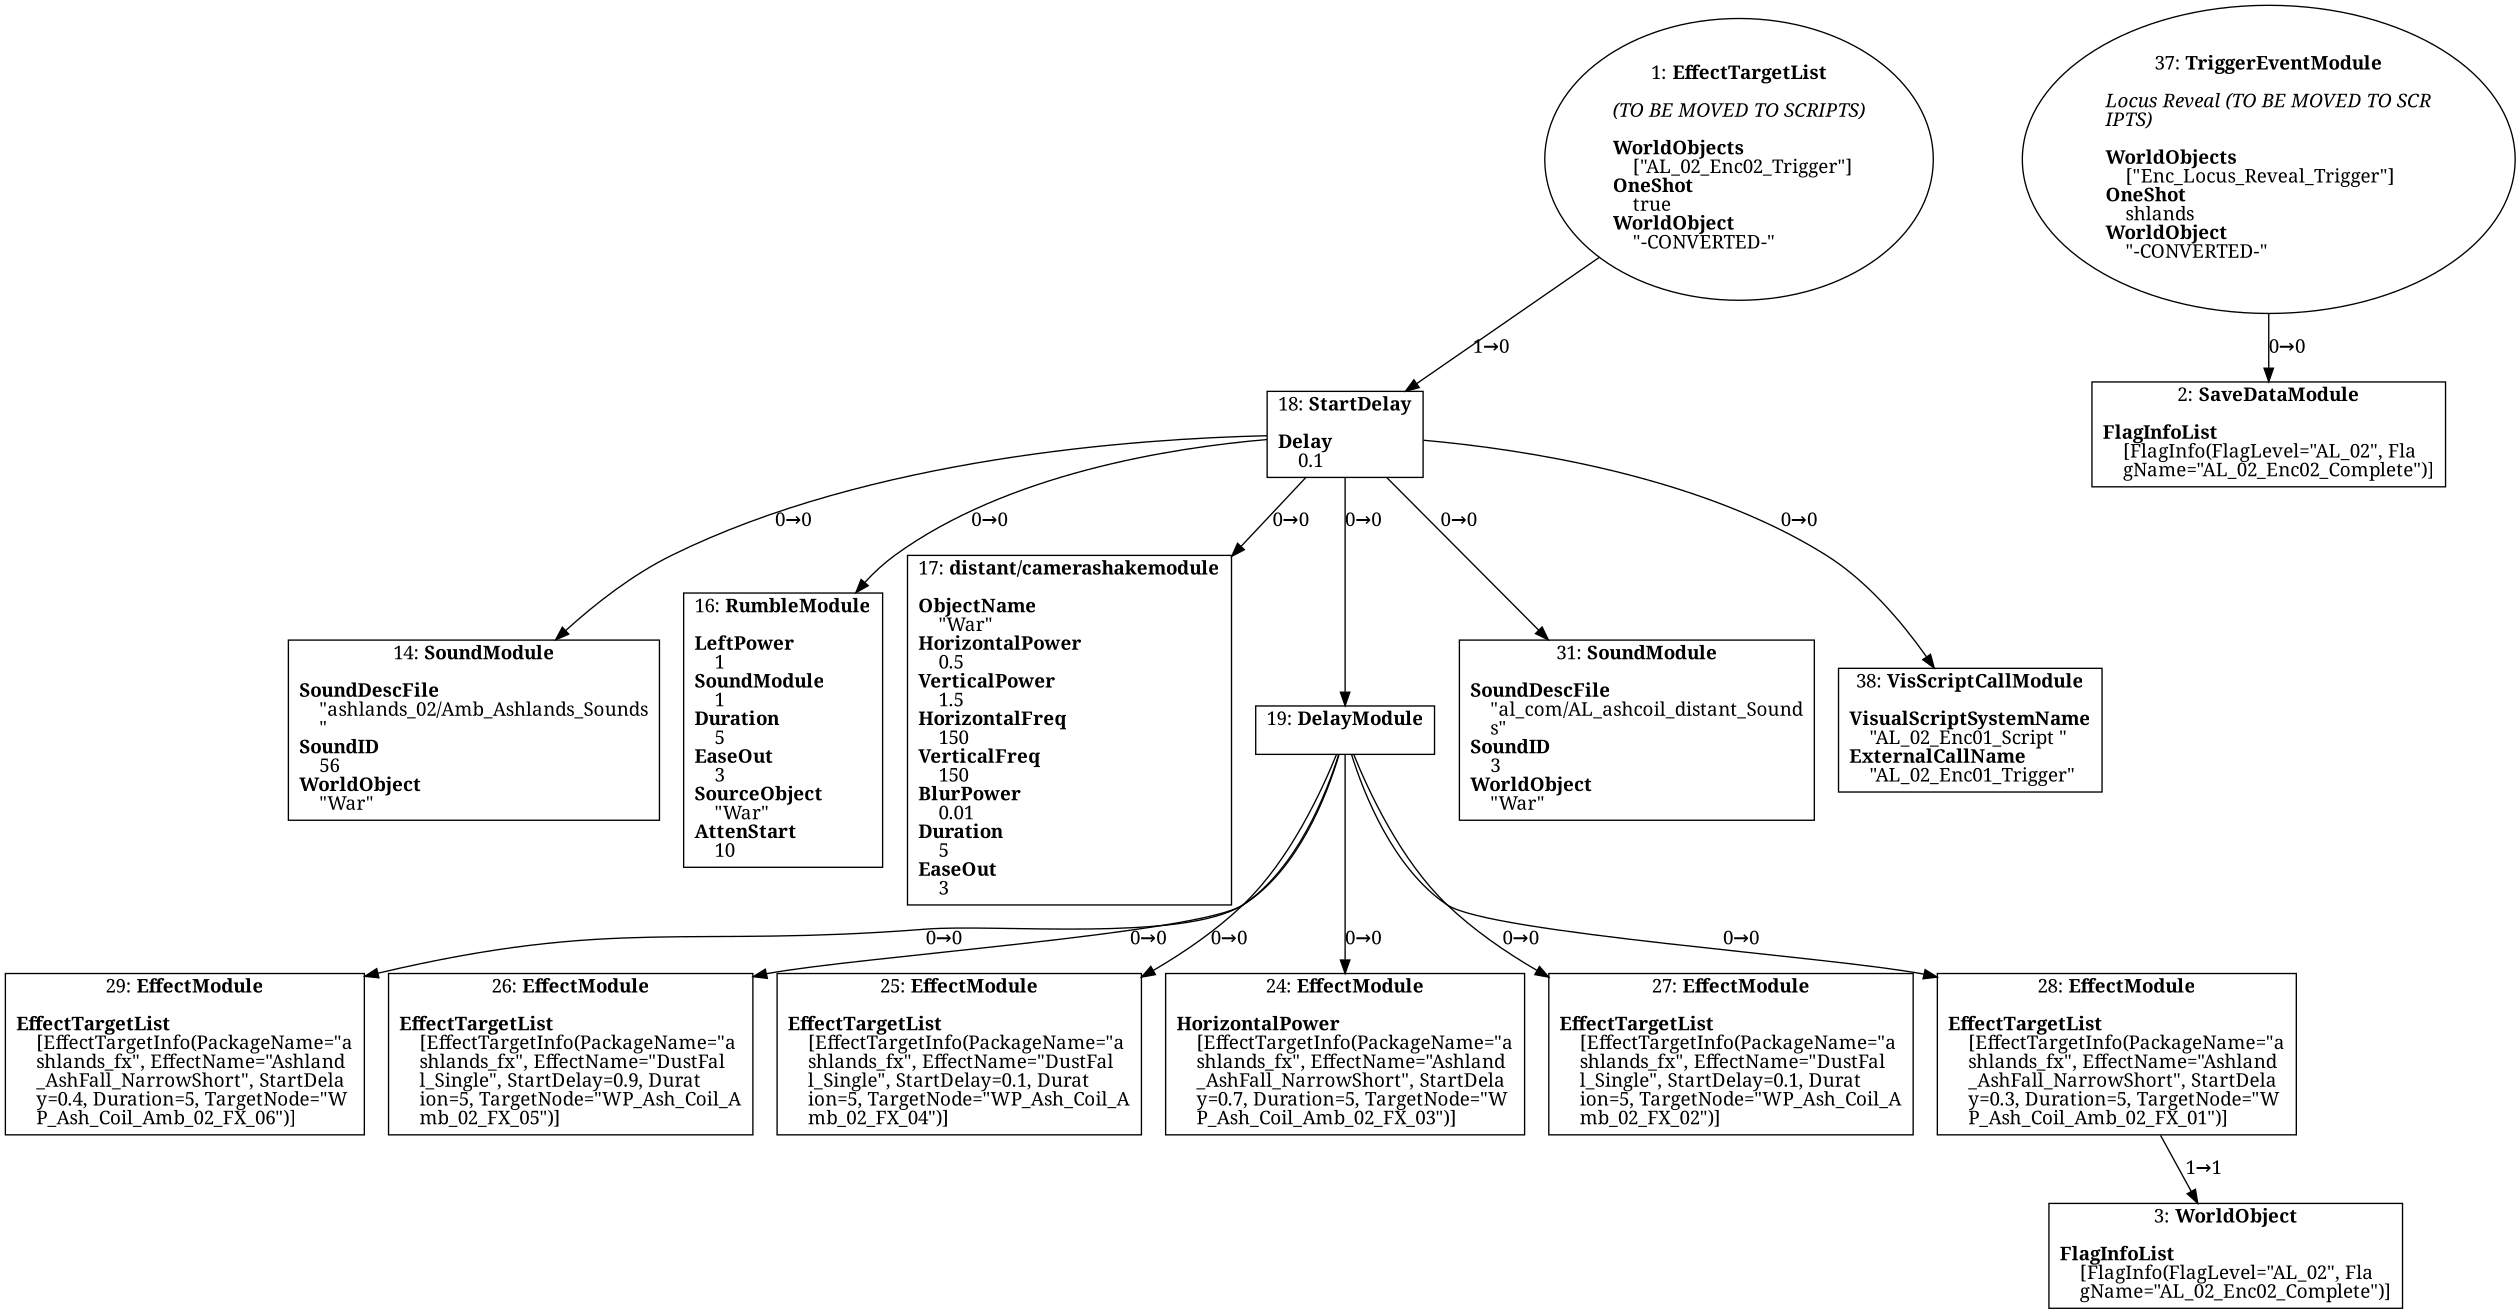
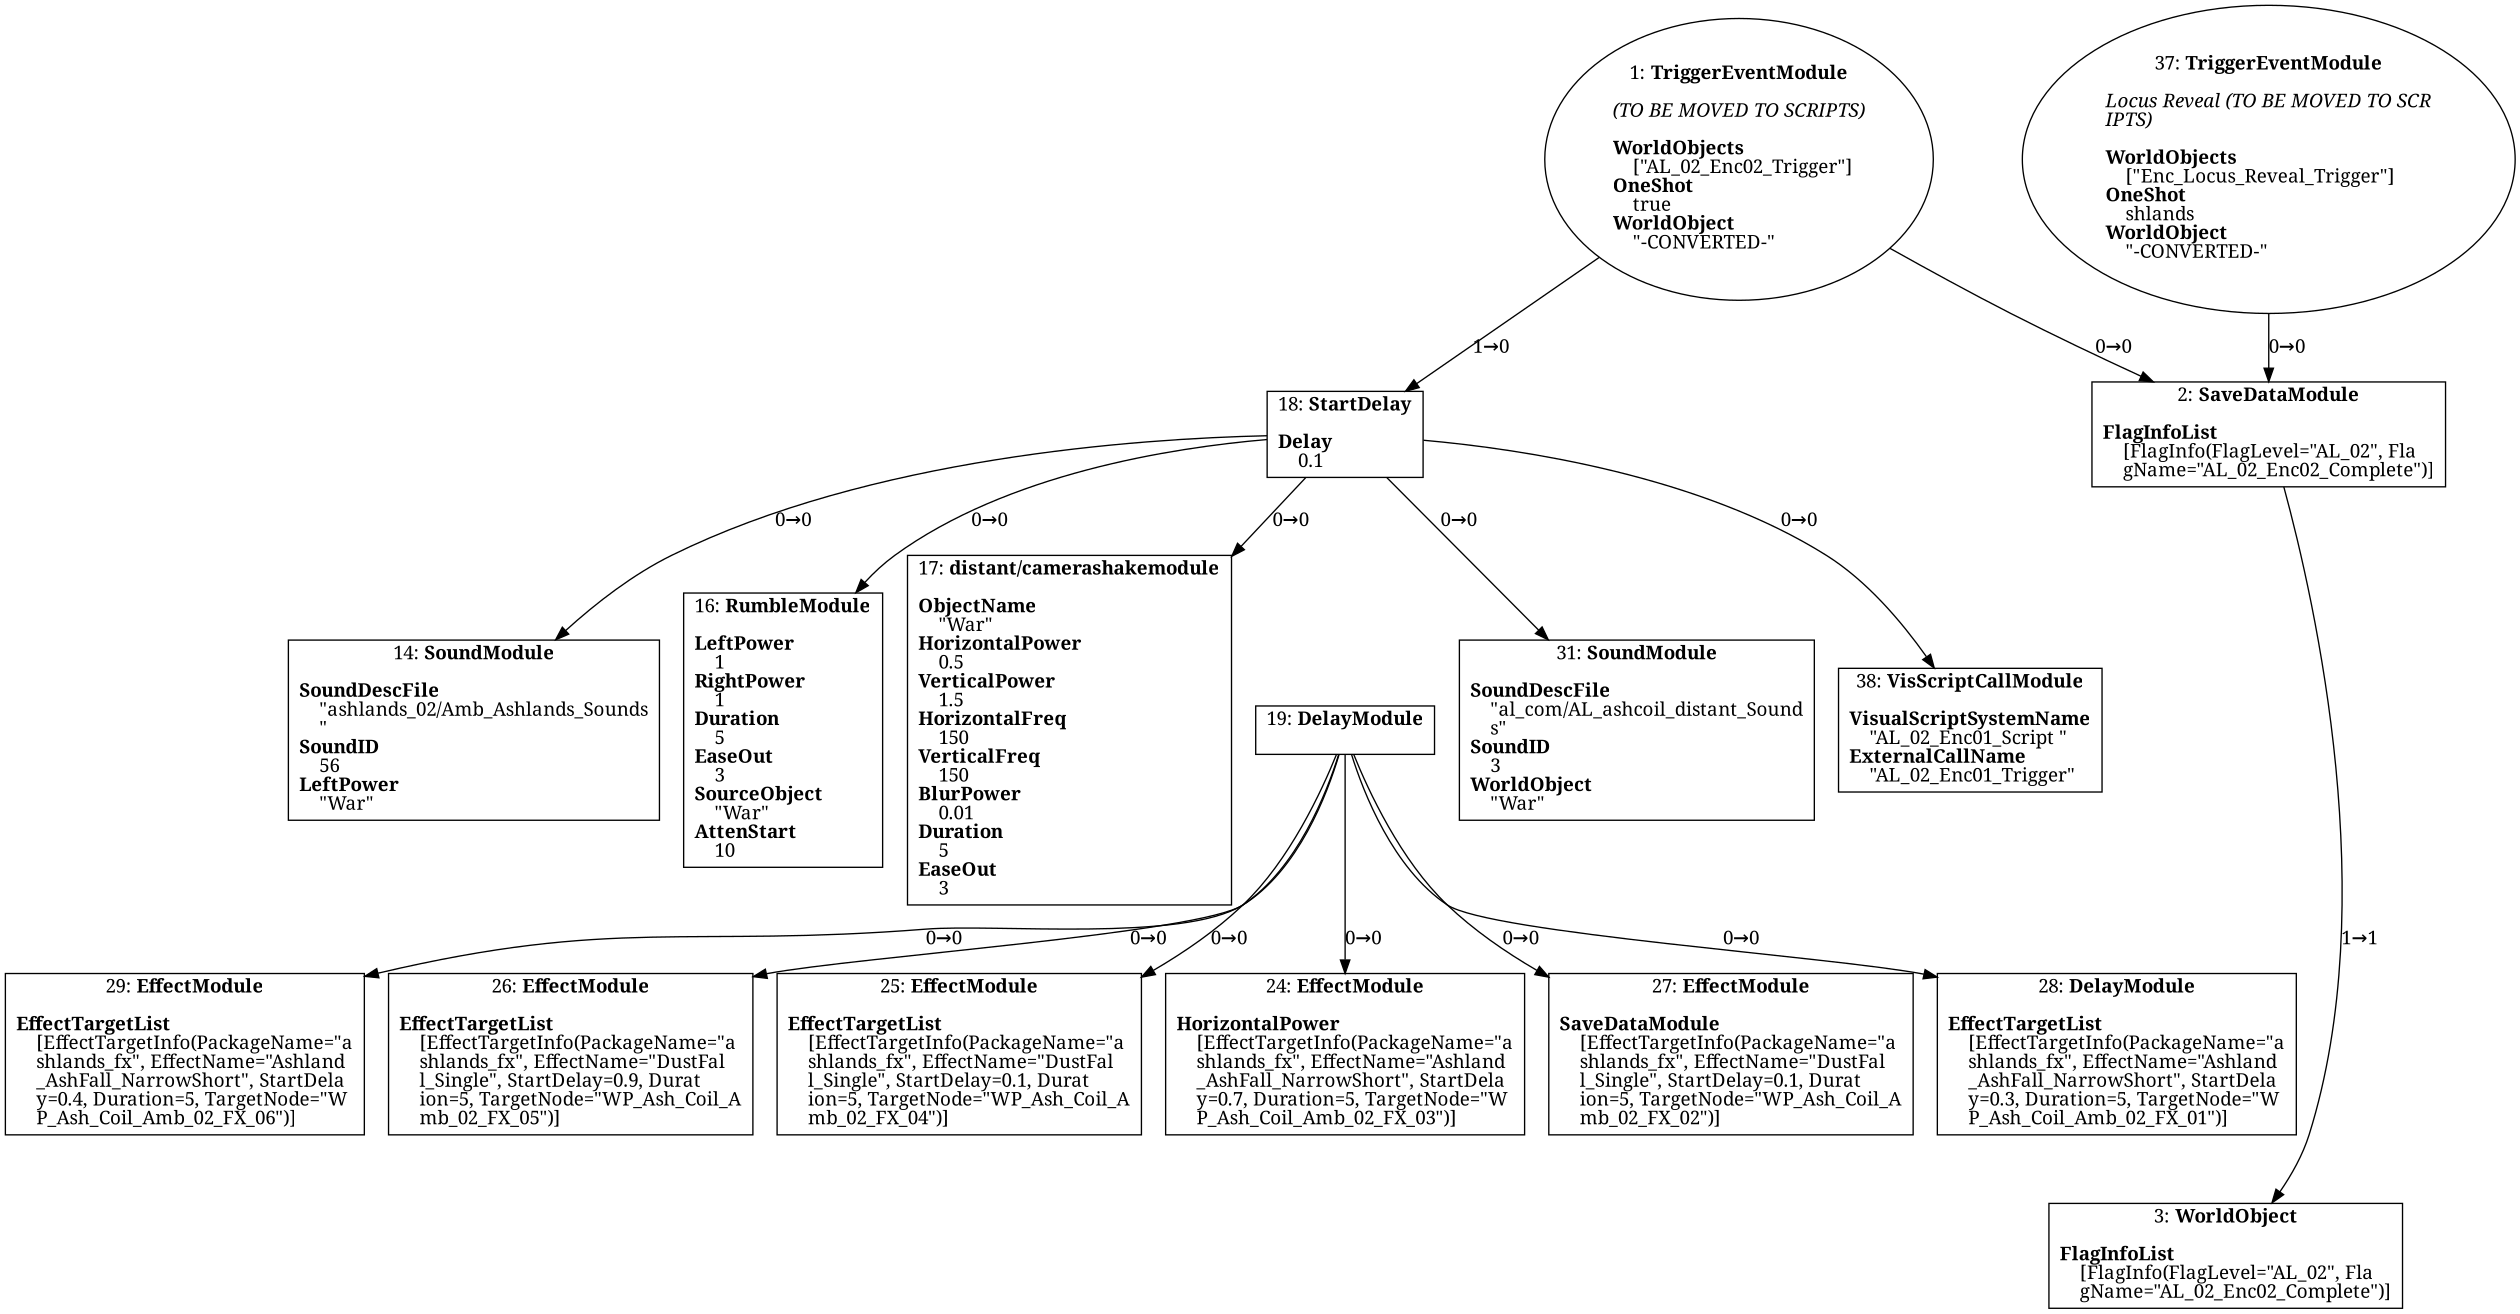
(1750, 73) -> (1750, 73)
none -> (2014, 315)
(1345, 585) -> none
(760, 682) -> (750, 682)
(360, 785) -> (350, 785)
(2132, 987) -> (2132, 987)
(1637, 1025) -> (1640, 1025)
(2176, 1163) -> (2341, 842)
